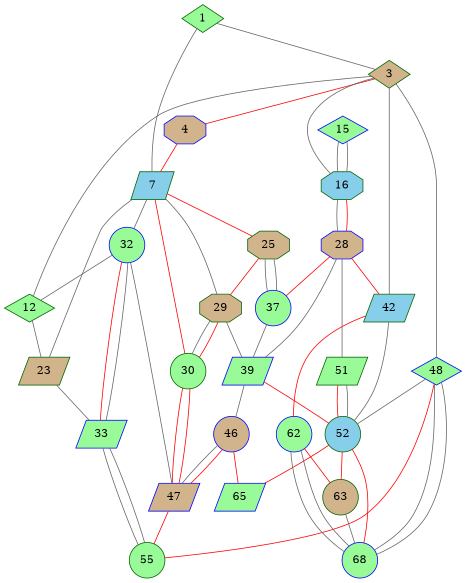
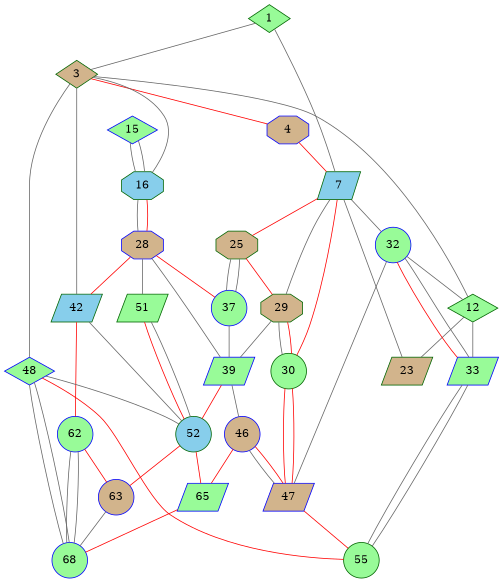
(73, 403) -> (473, 340)
(367, 495) -> (131, 531)
(341, 497) -> (116, 497)
